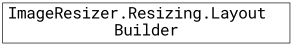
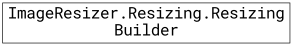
(146, 23) -> (146, 23)
